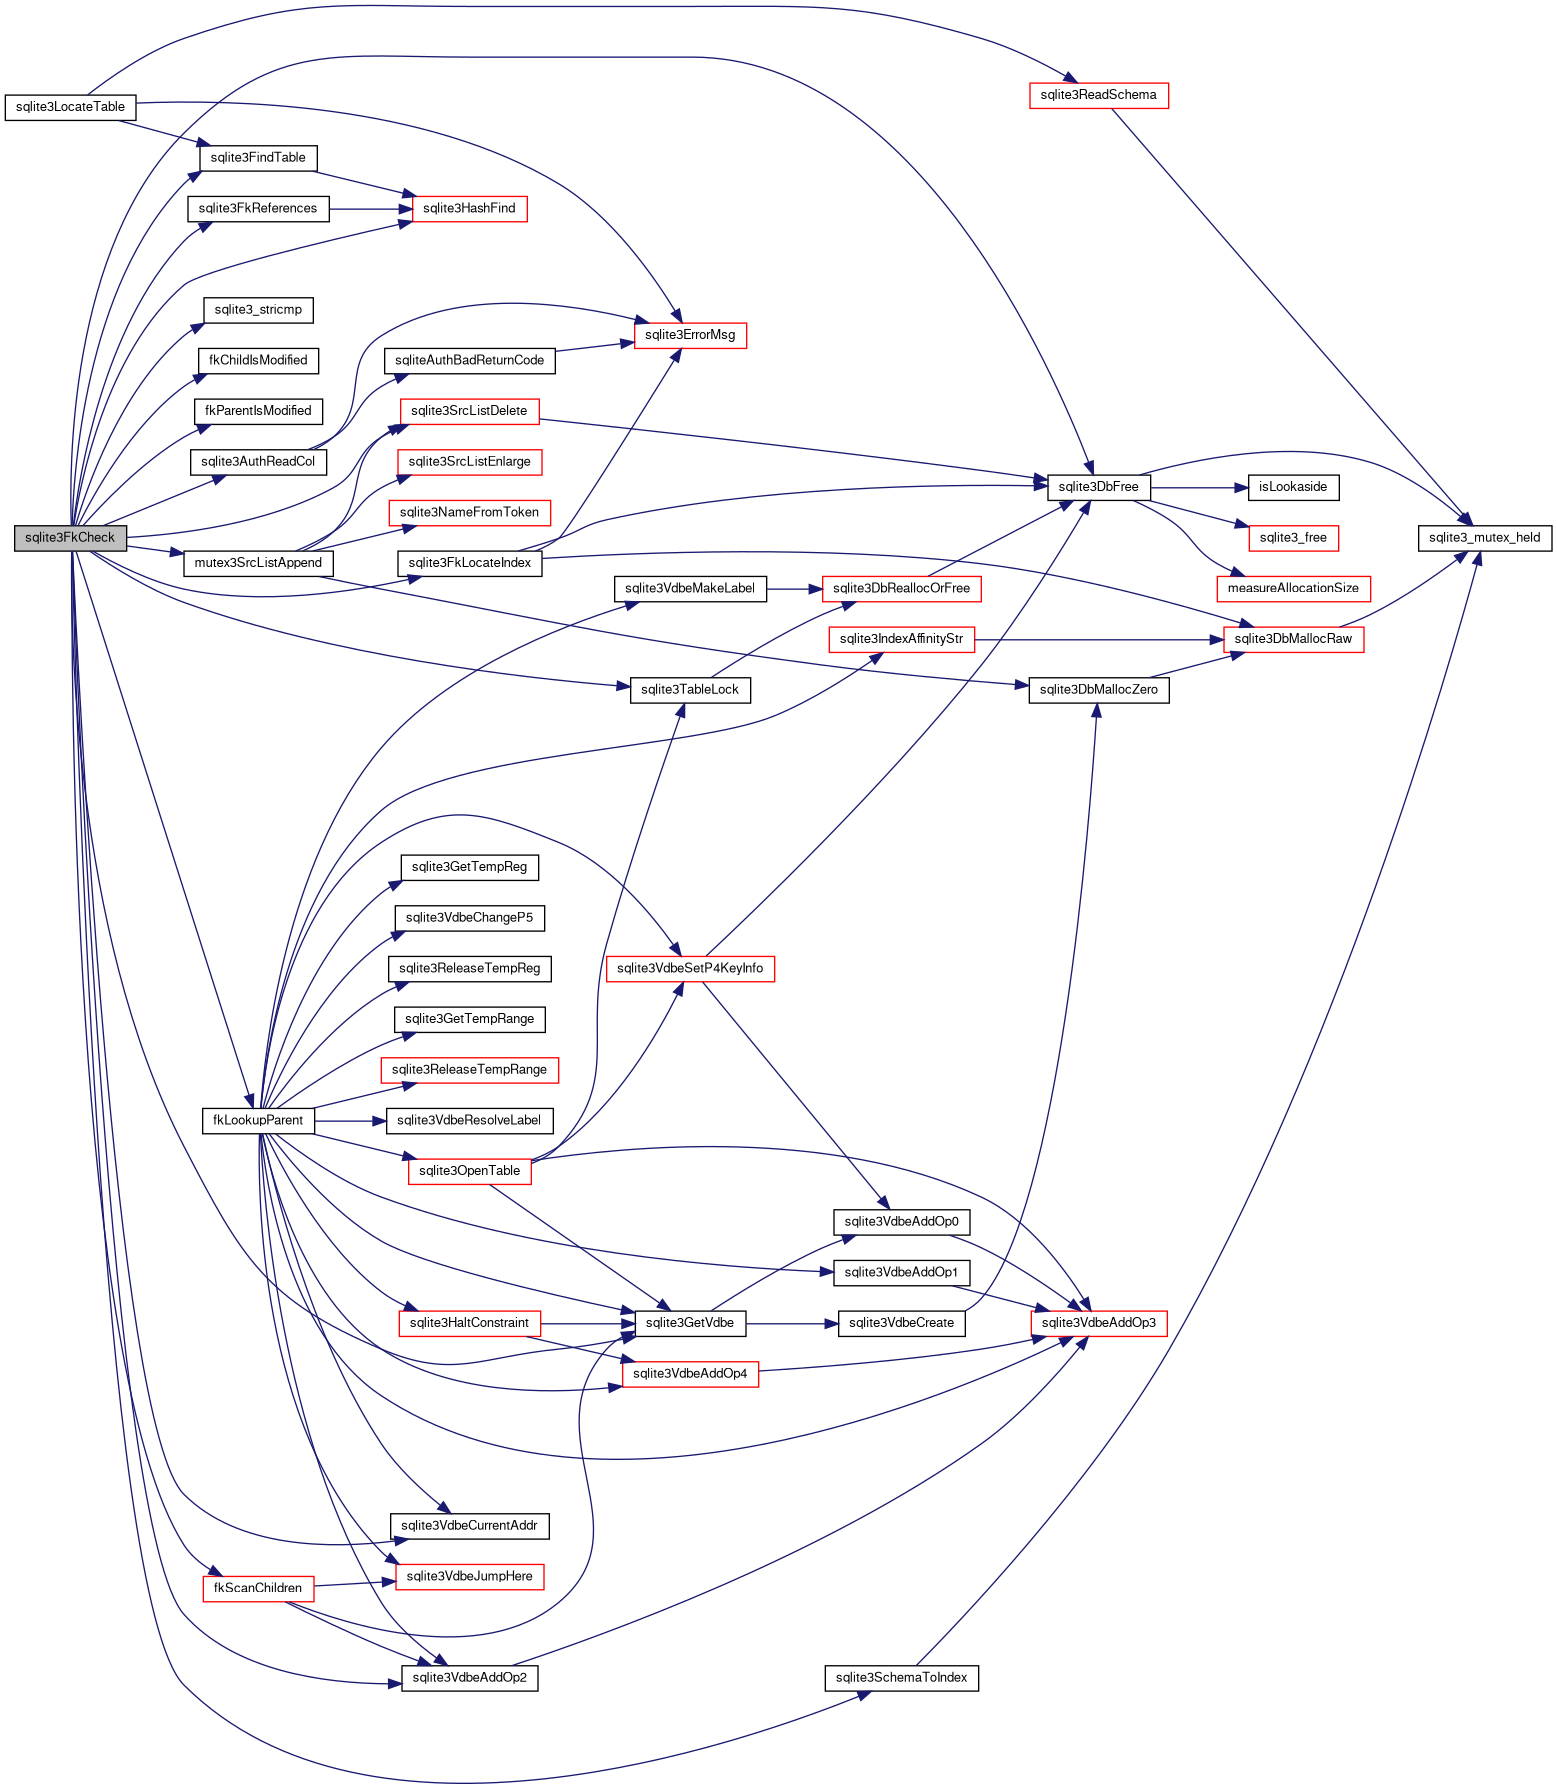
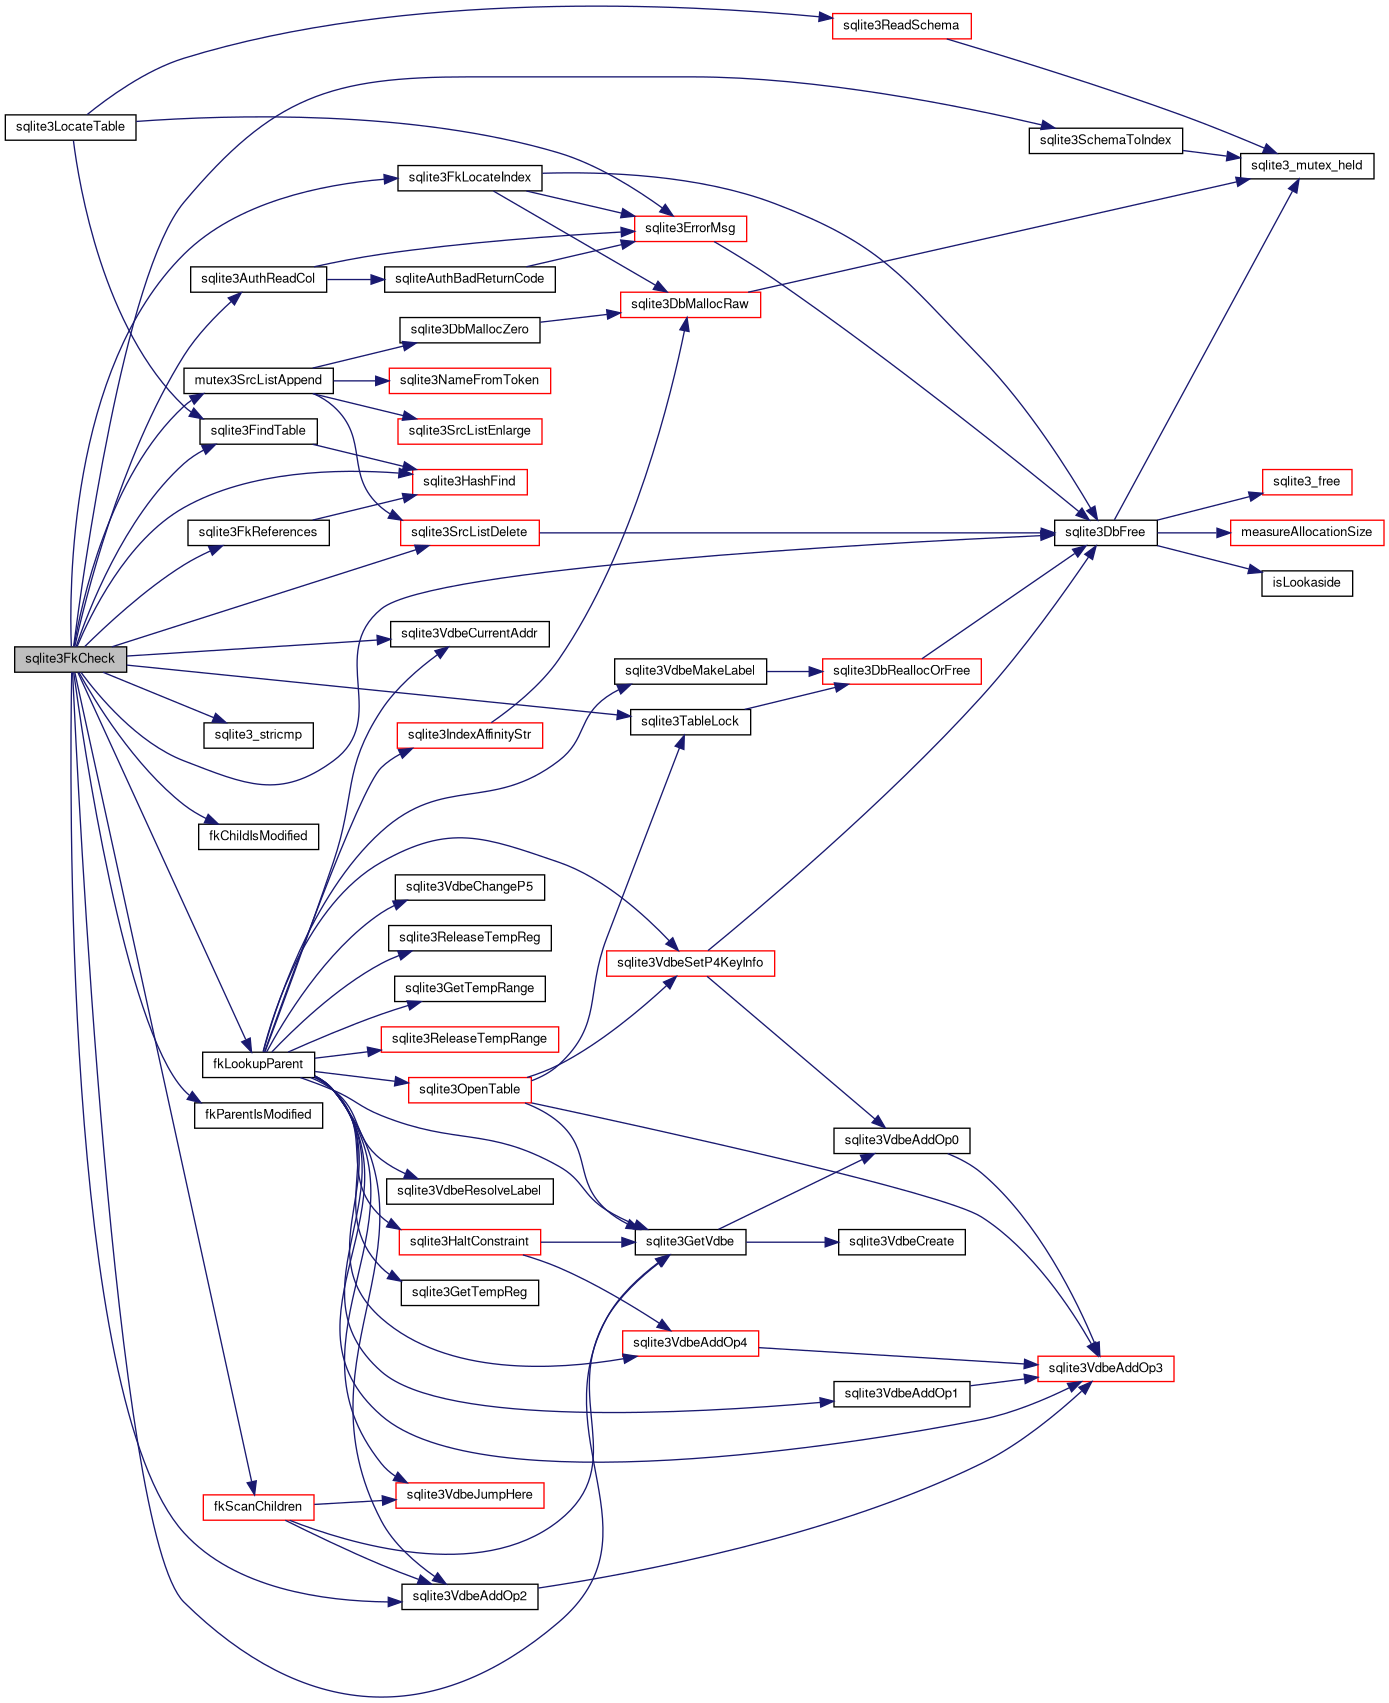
none -> (901, 371)
(1064, 1024) -> none
